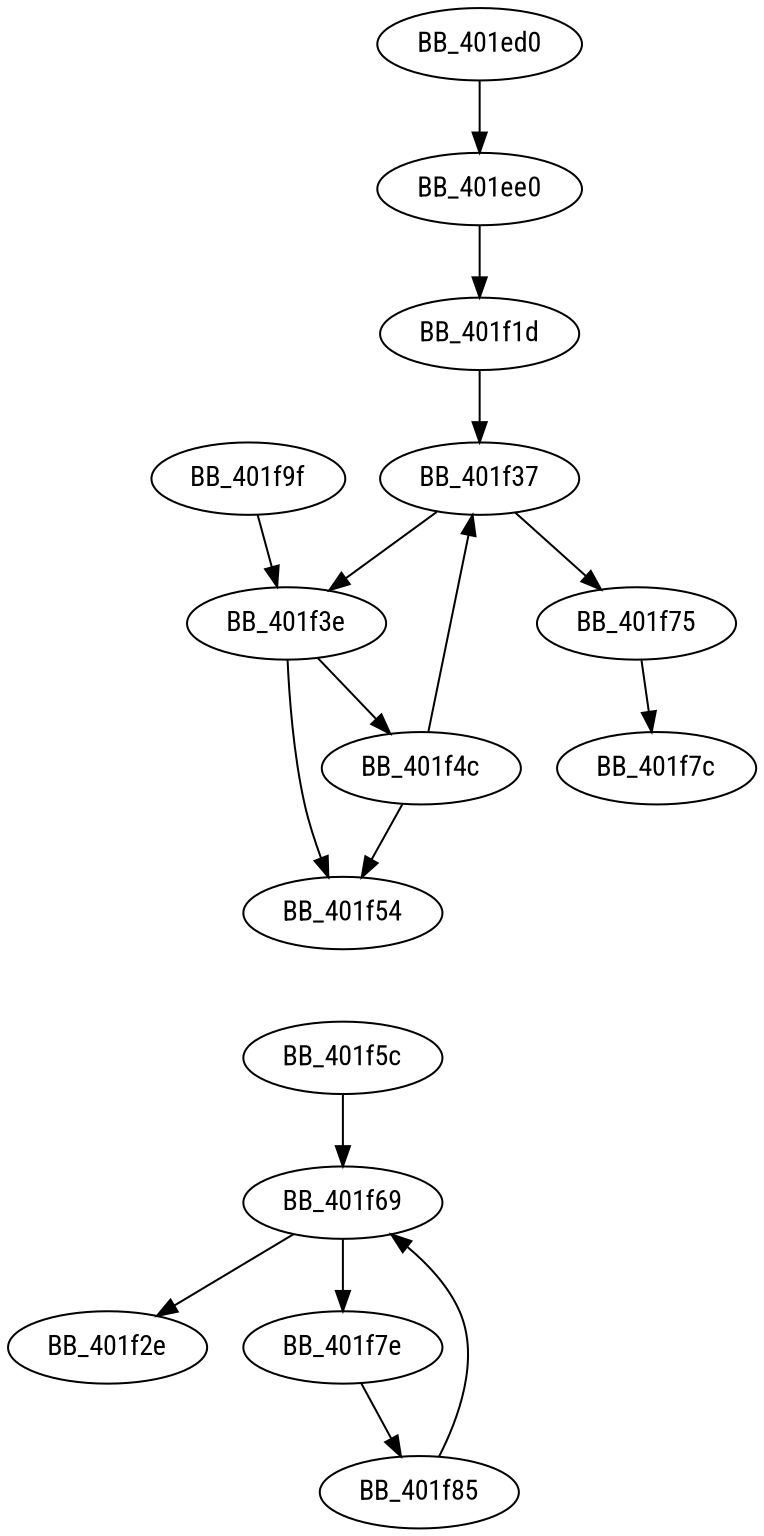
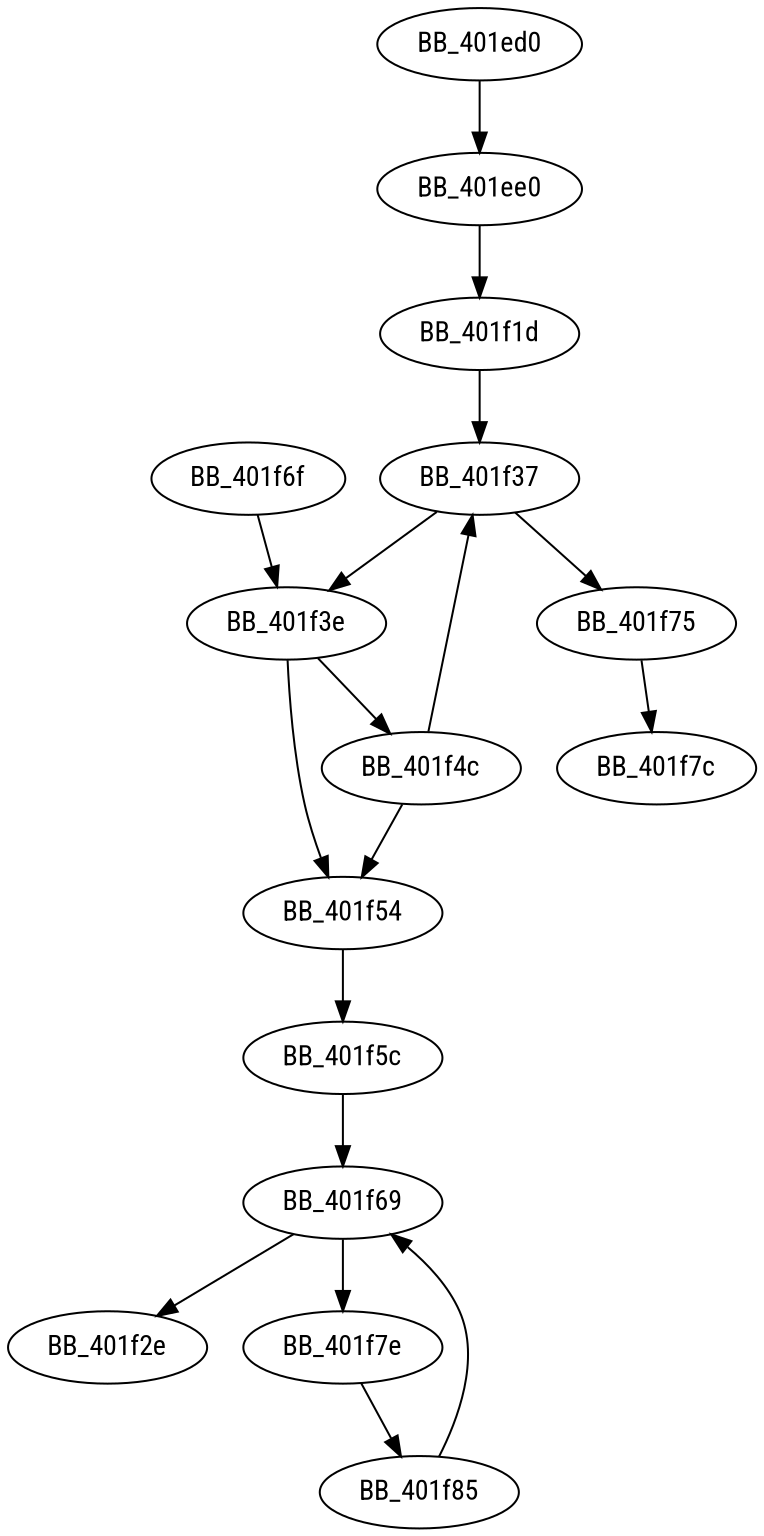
(248, 479) -> (248, 479)
none -> (343, 976)
